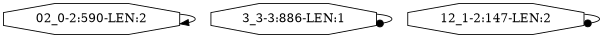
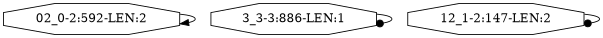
(92, 19) -> (92, 19)
